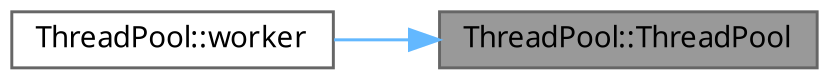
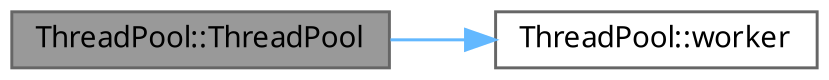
(372, 40) -> (428, 40)
